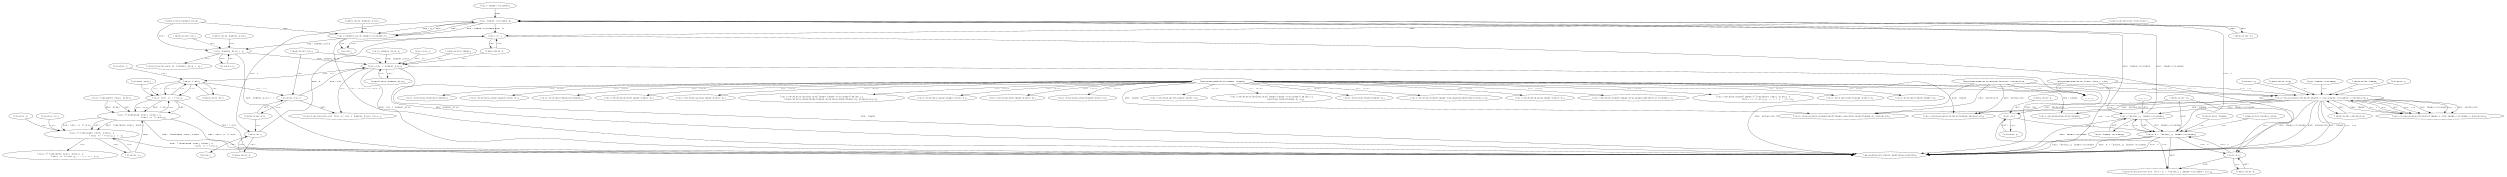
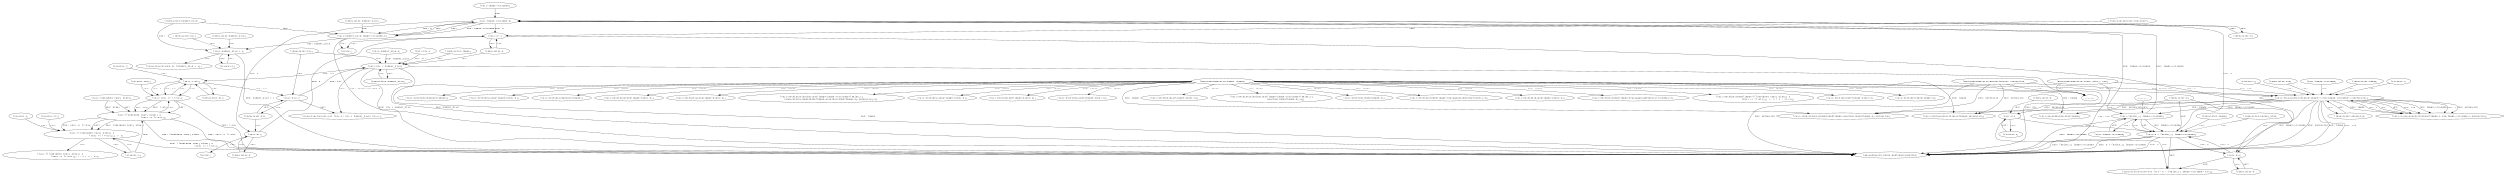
(306, 58) -> none
(292, 98) -> (292, 98)
